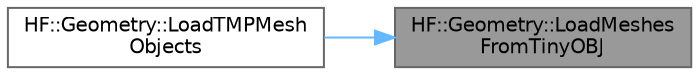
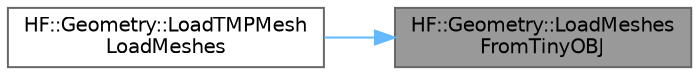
(166, 38) -> (166, 38)
